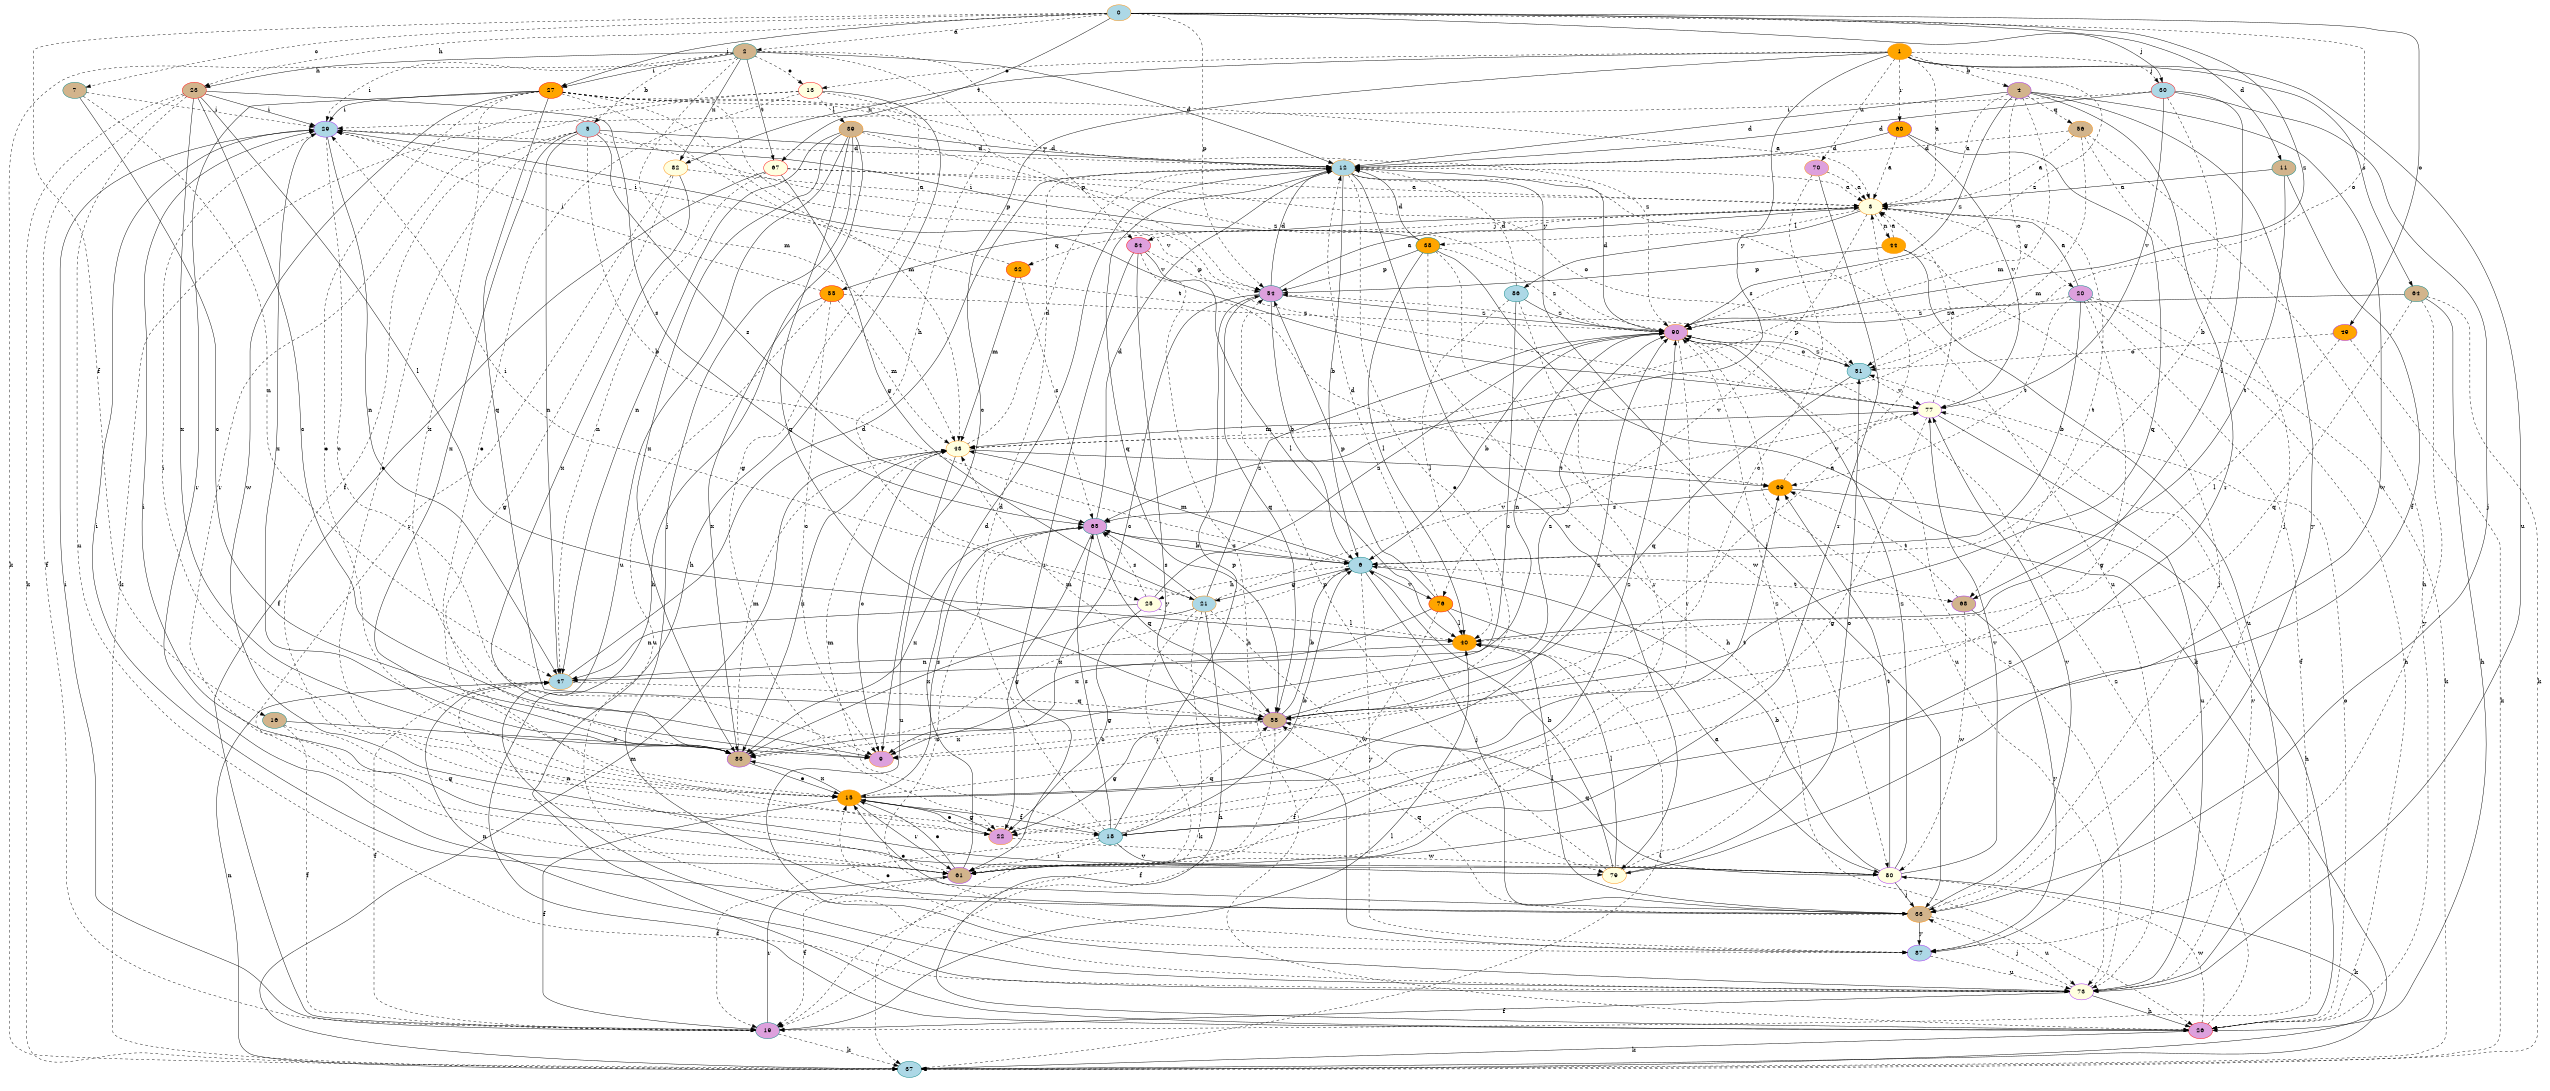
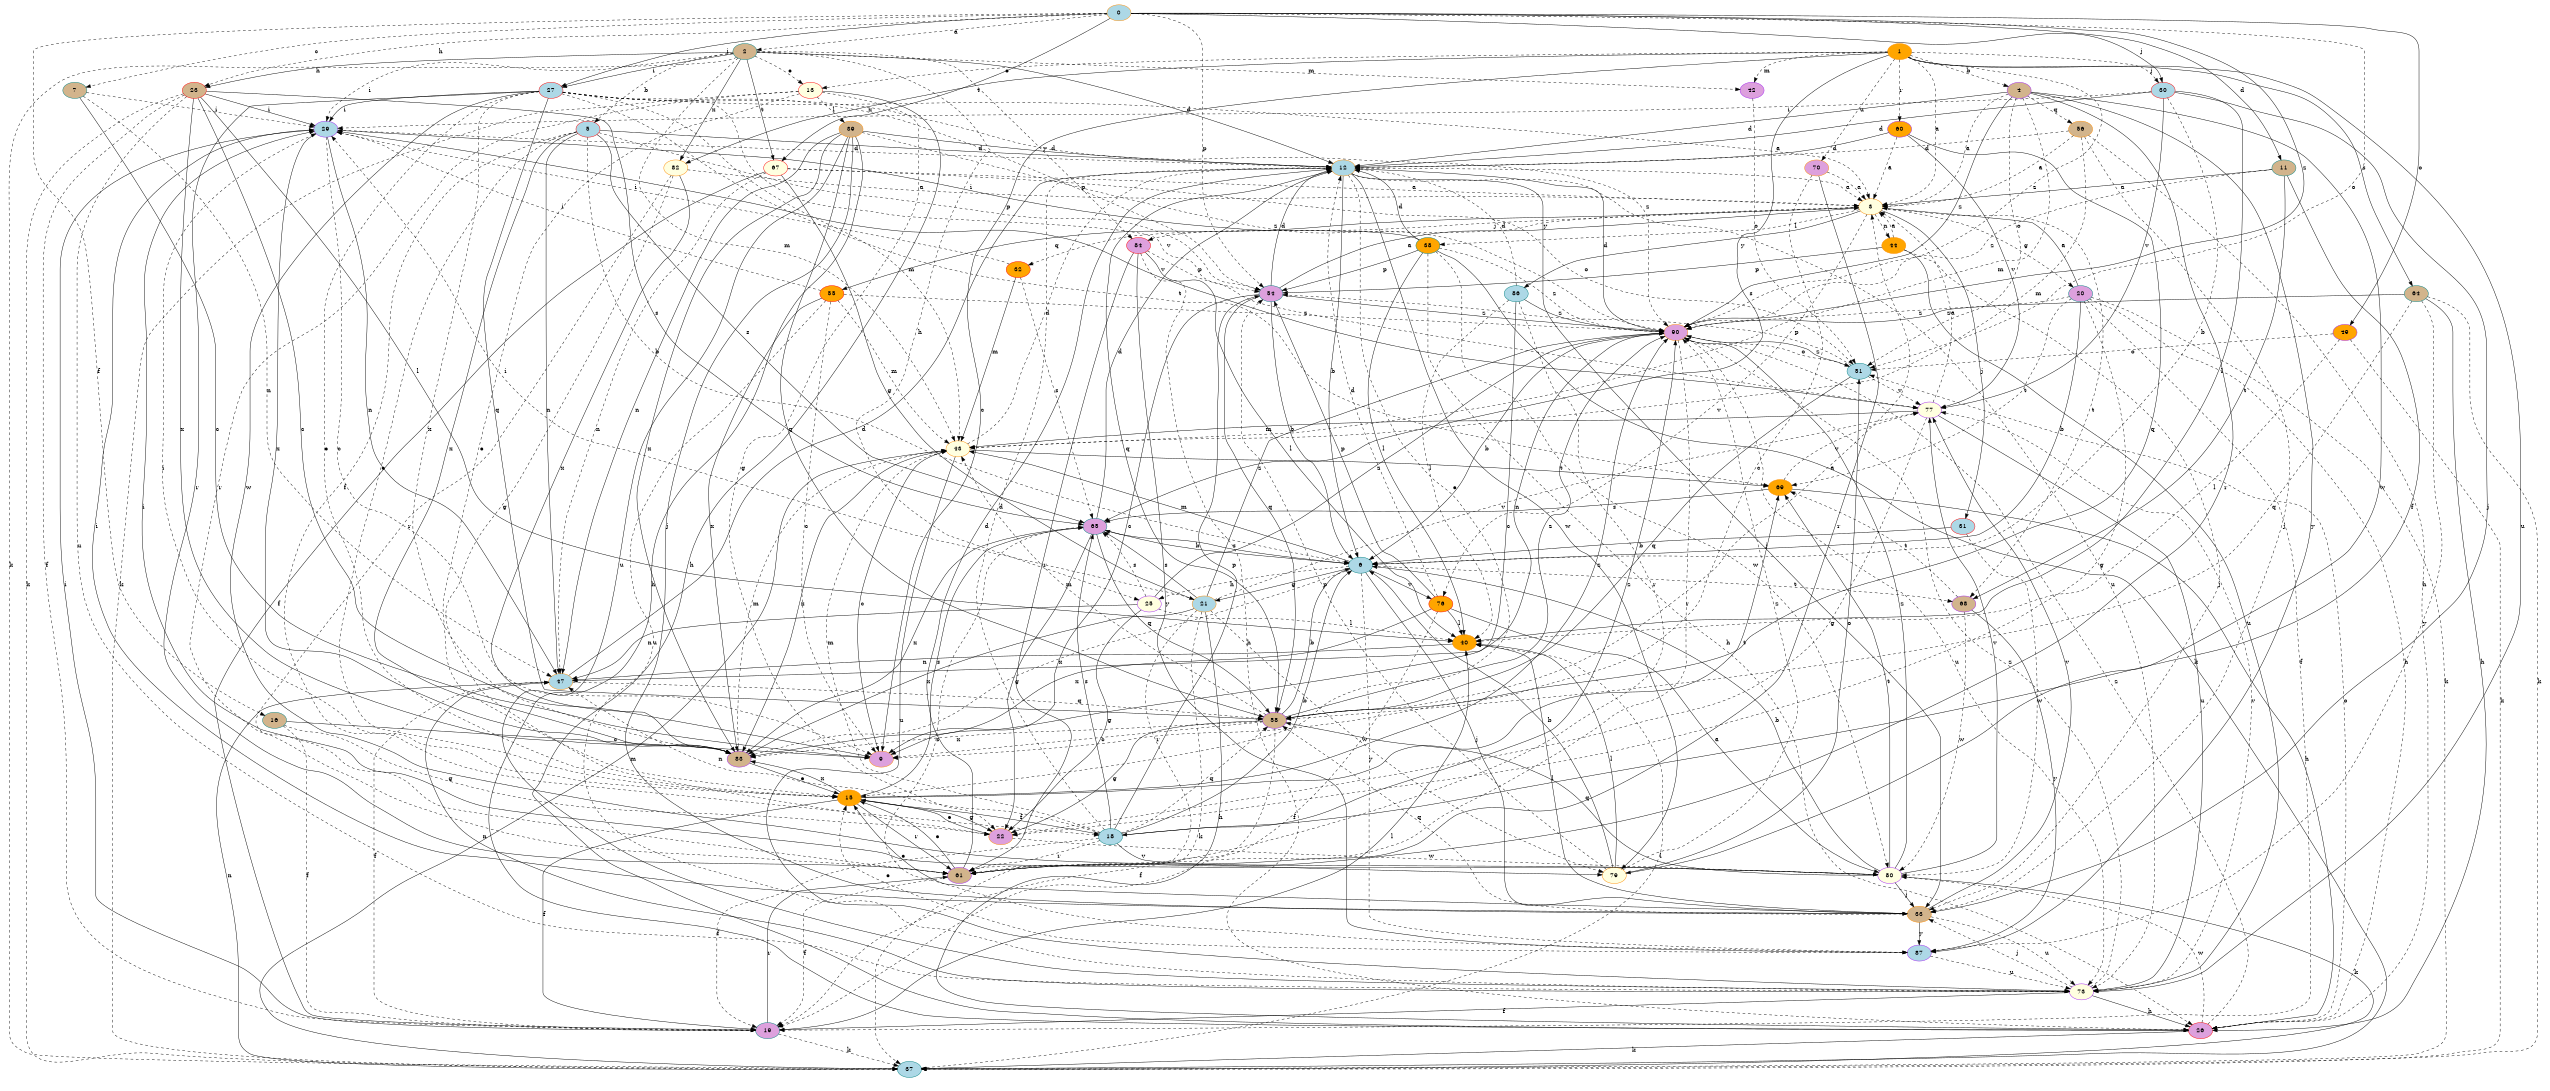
(551, 90) -> (551, 90)
none -> (1752, 90)
none -> (1978, 252)
none -> (1963, 526)
(628, 802) -> (842, 787)
